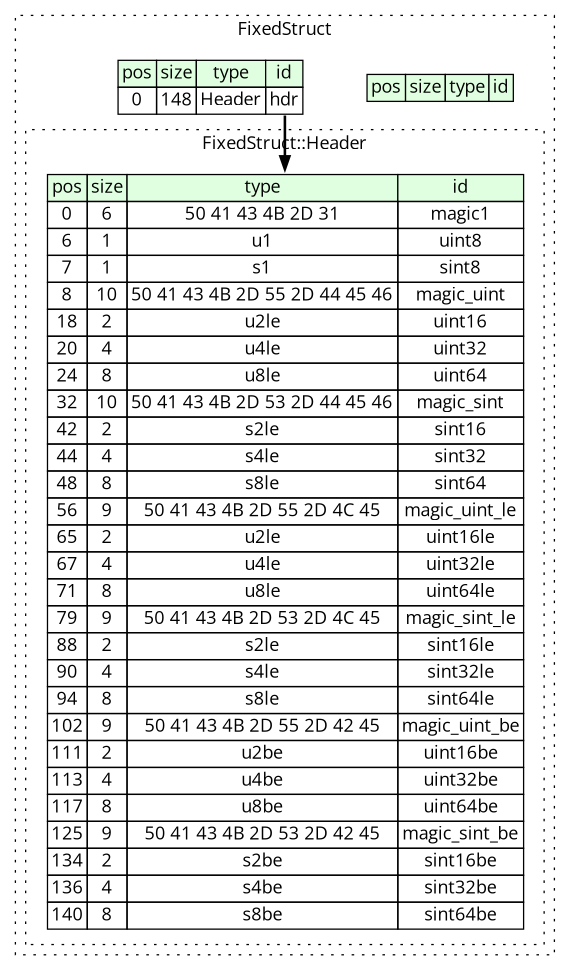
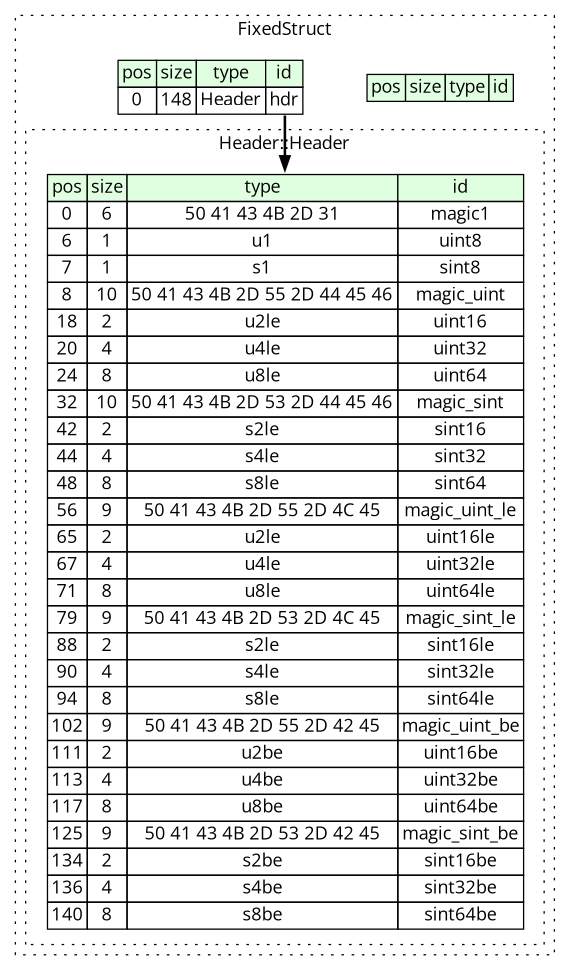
(285, 144) -> (285, 144)
